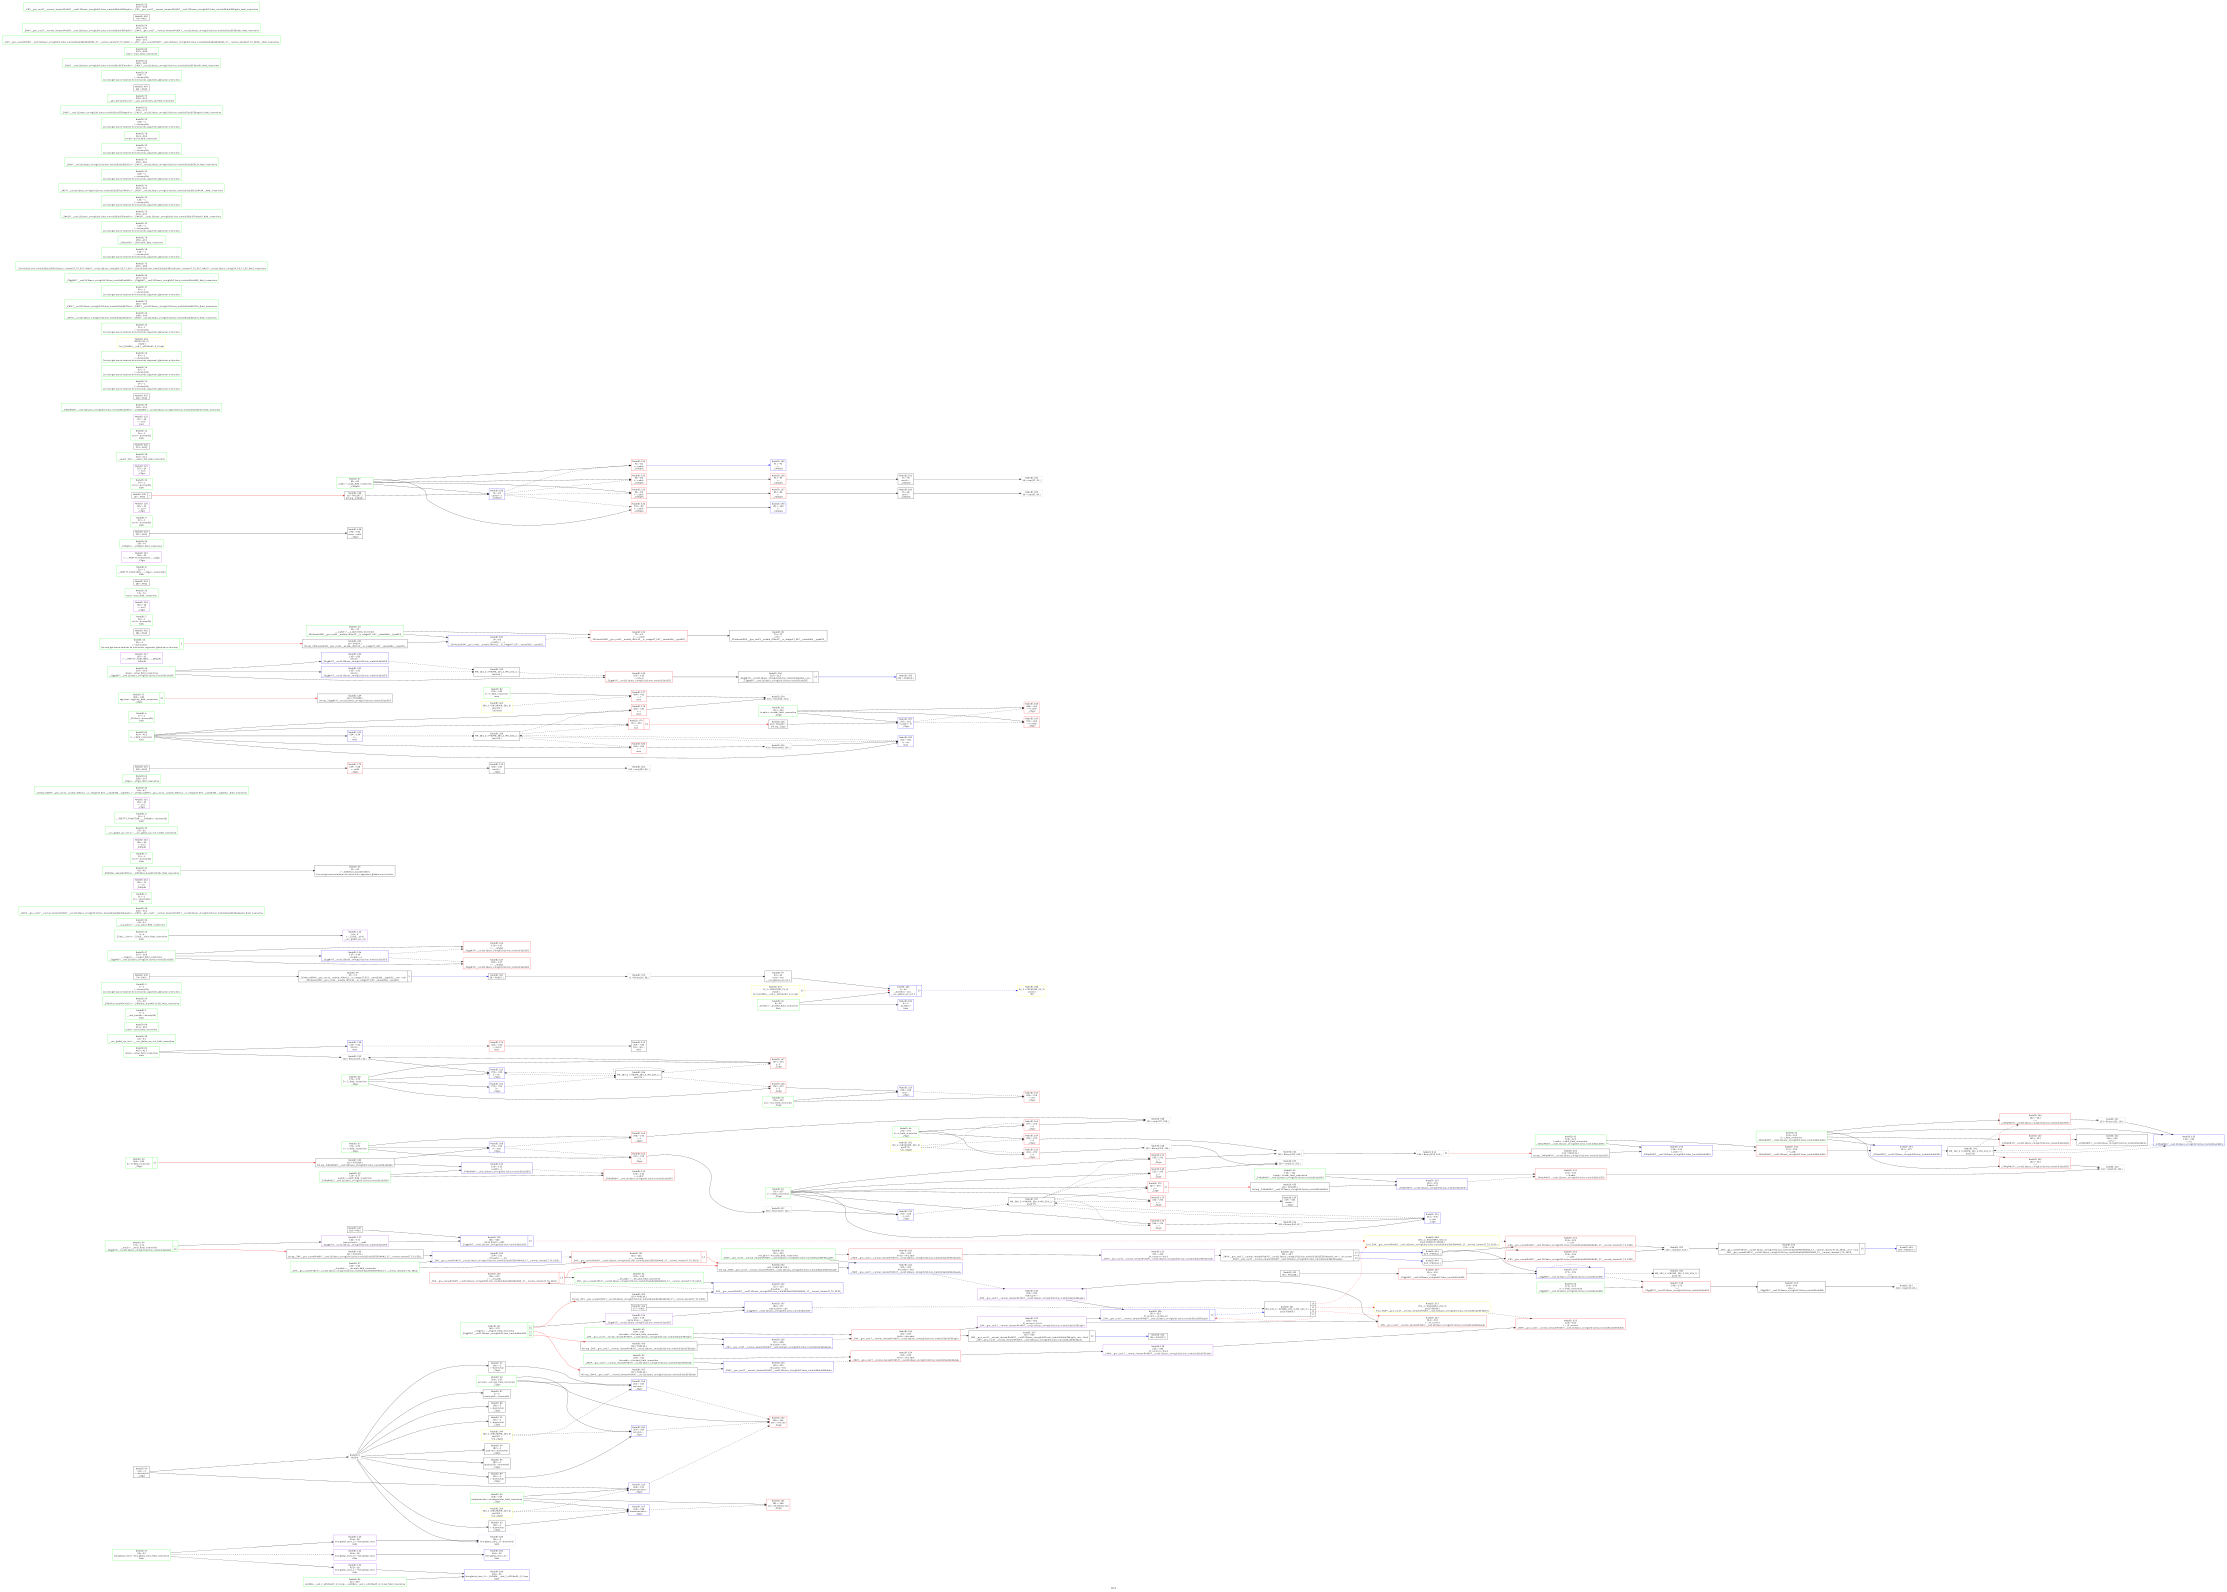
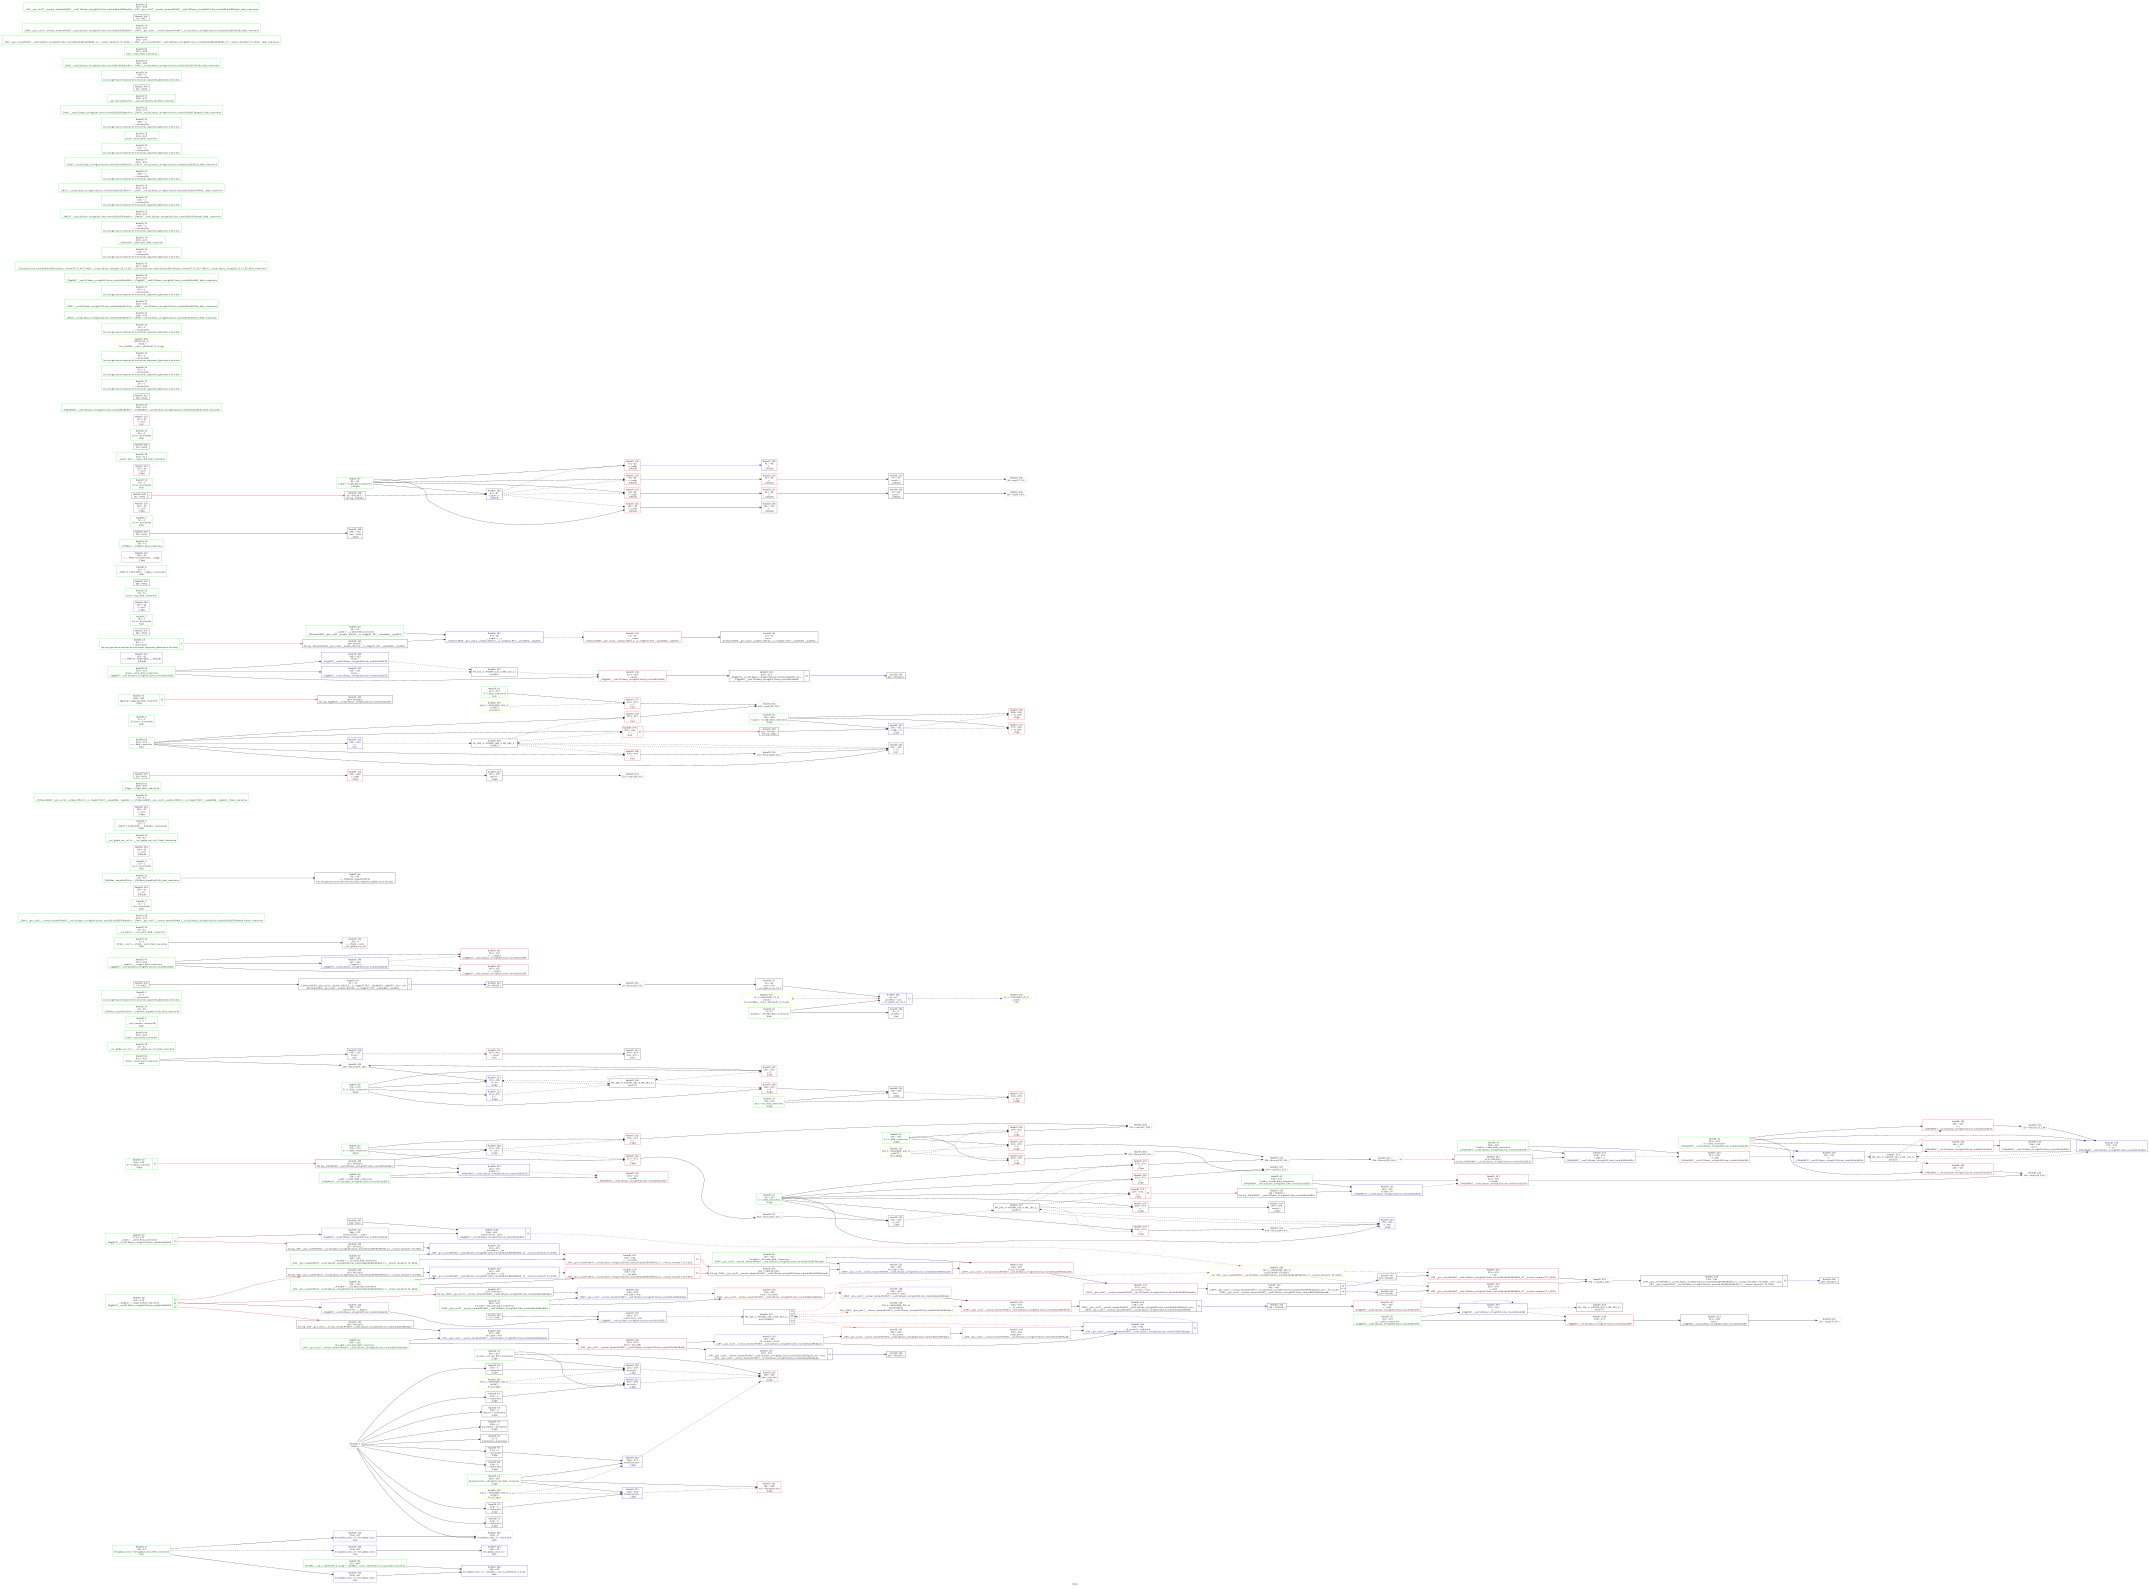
(496, 633) -> none
(1490, 1254) -> (1439, 1315)
(425, 1262) -> (424, 1254)
(568, 1278) -> (496, 1283)
(968, 1281) -> (955, 1268)
none -> (1141, 1306)
(248, 1464) -> (423, 1448)
